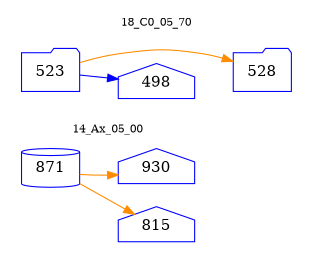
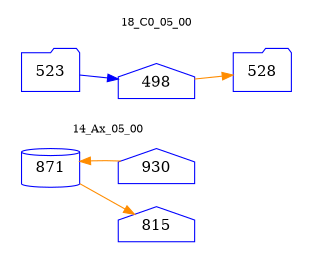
(156, 23) -> (156, 23)
(151, 50) -> (208, 78)
(94, 175) -> (106, 161)
